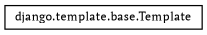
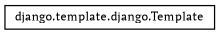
(104, 17) -> (110, 17)
